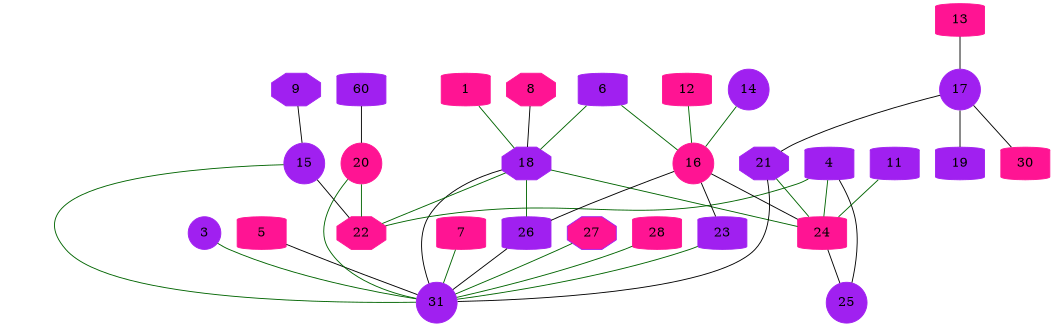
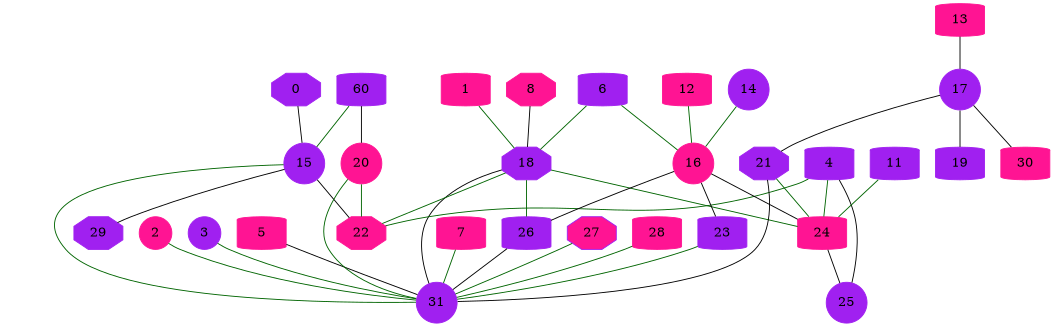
(296, 90) -> (296, 90)
none -> (333, 127)
none -> (98, 233)
none -> (156, 233)
